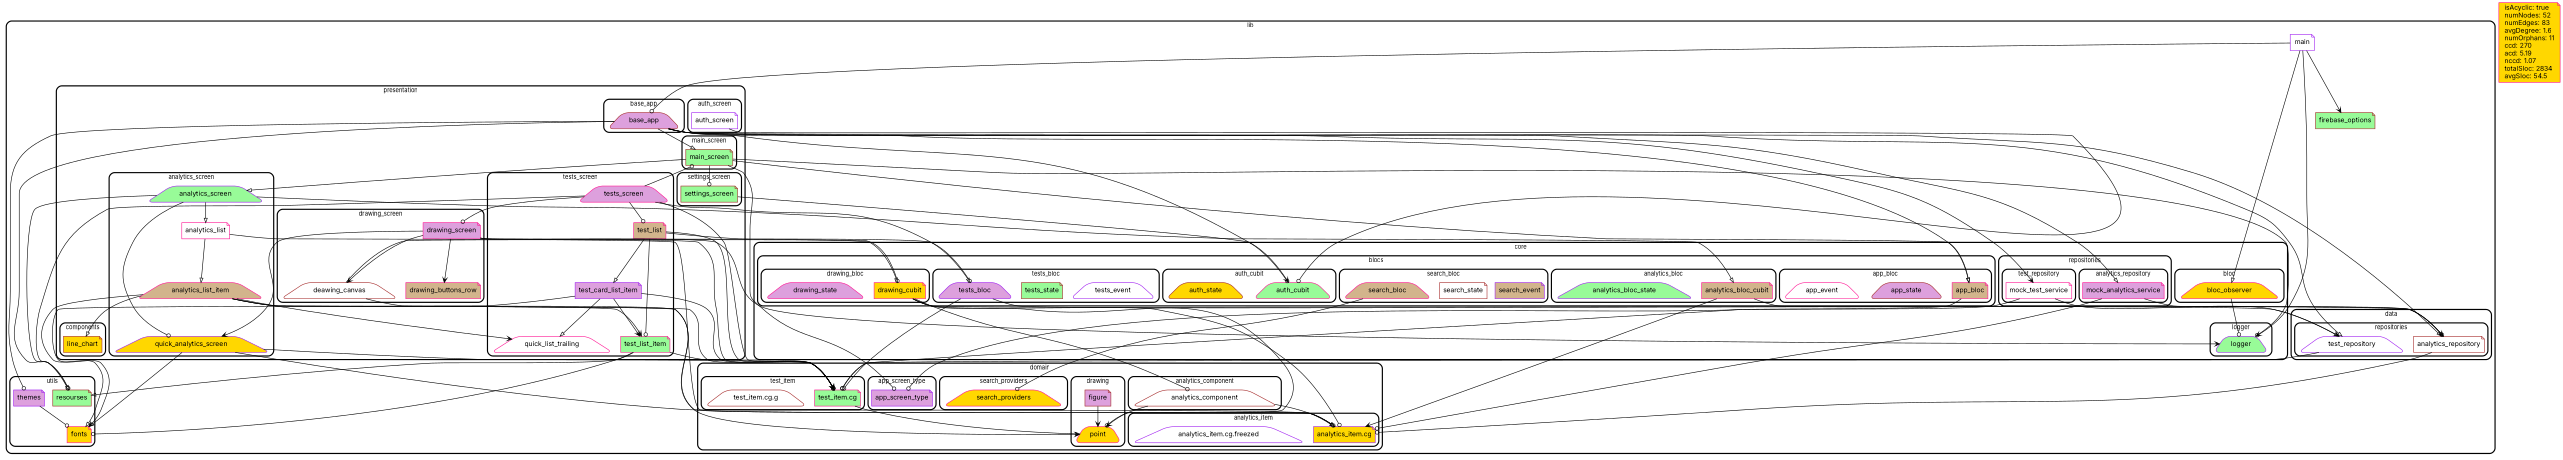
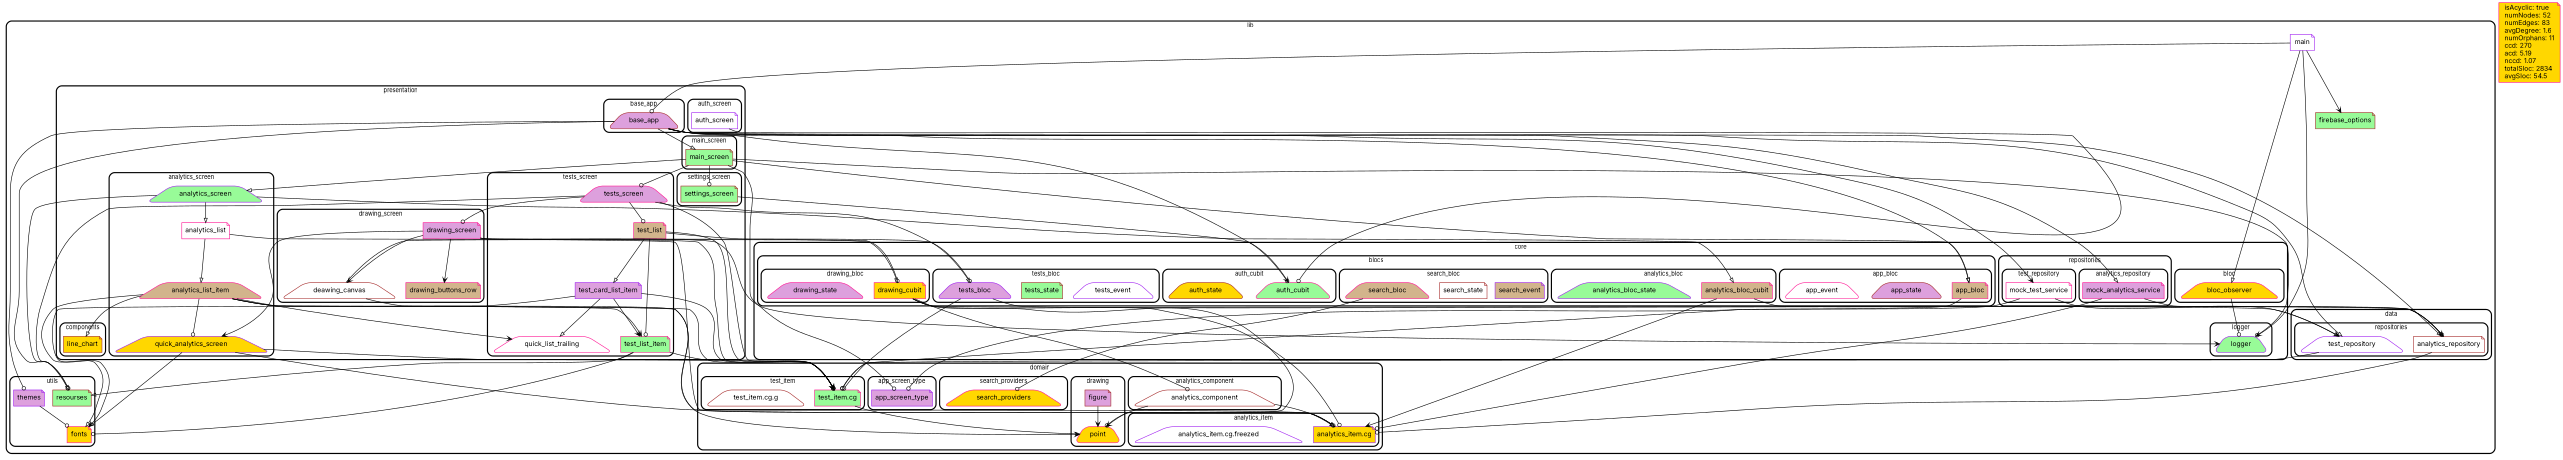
(667, 177) -> (665, 175)
(124, 264) -> (196, 316)
